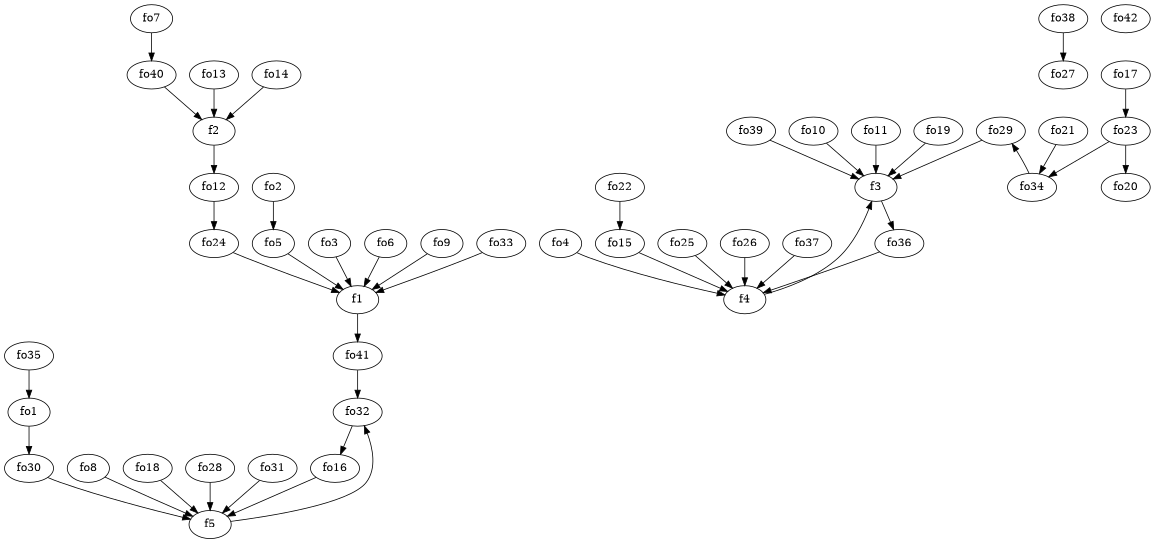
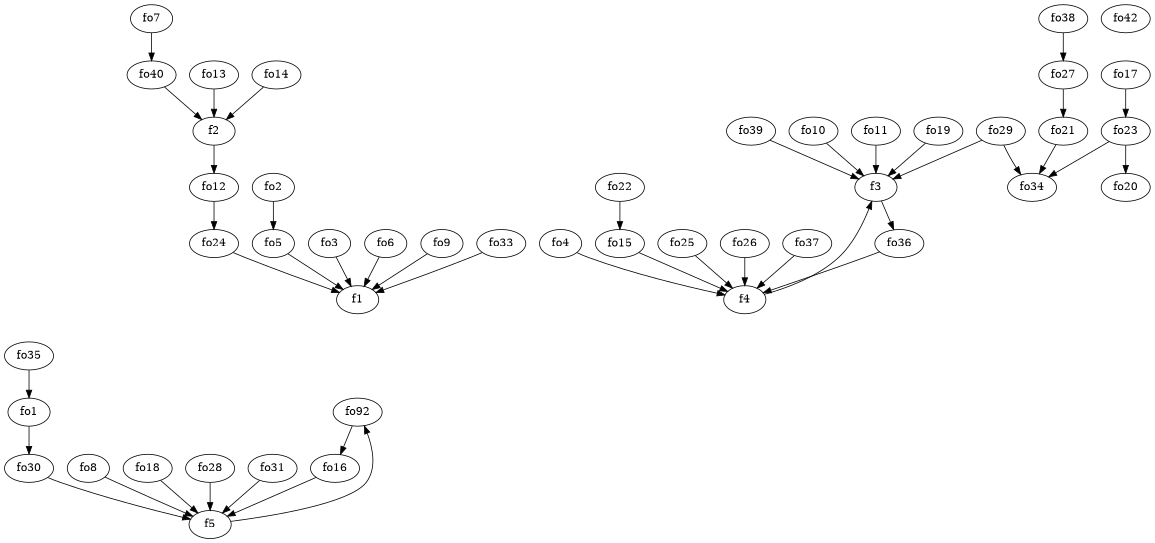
none -> (1063, 99)
(1023, 162) -> (1010, 157)
(358, 356) -> none
(358, 412) -> (358, 412)
